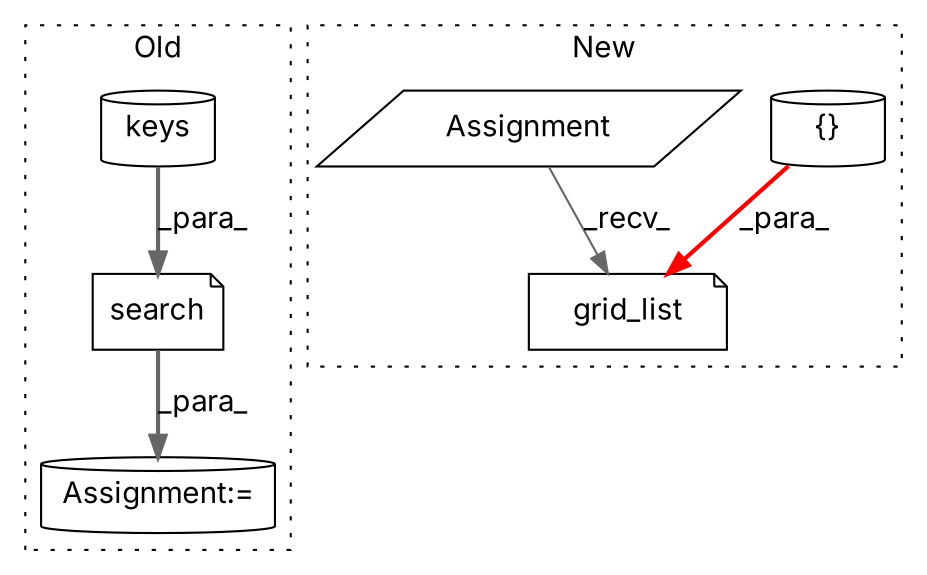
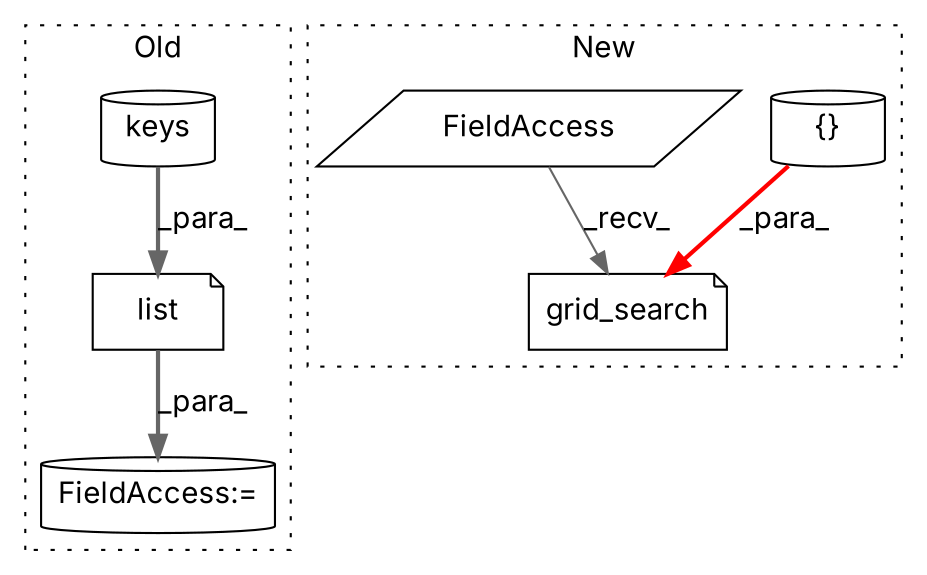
(529, 129) -> (529, 129)
(158, 312) -> (158, 312)
(628, 312) -> (628, 312)
(158, 495) -> (158, 495)
